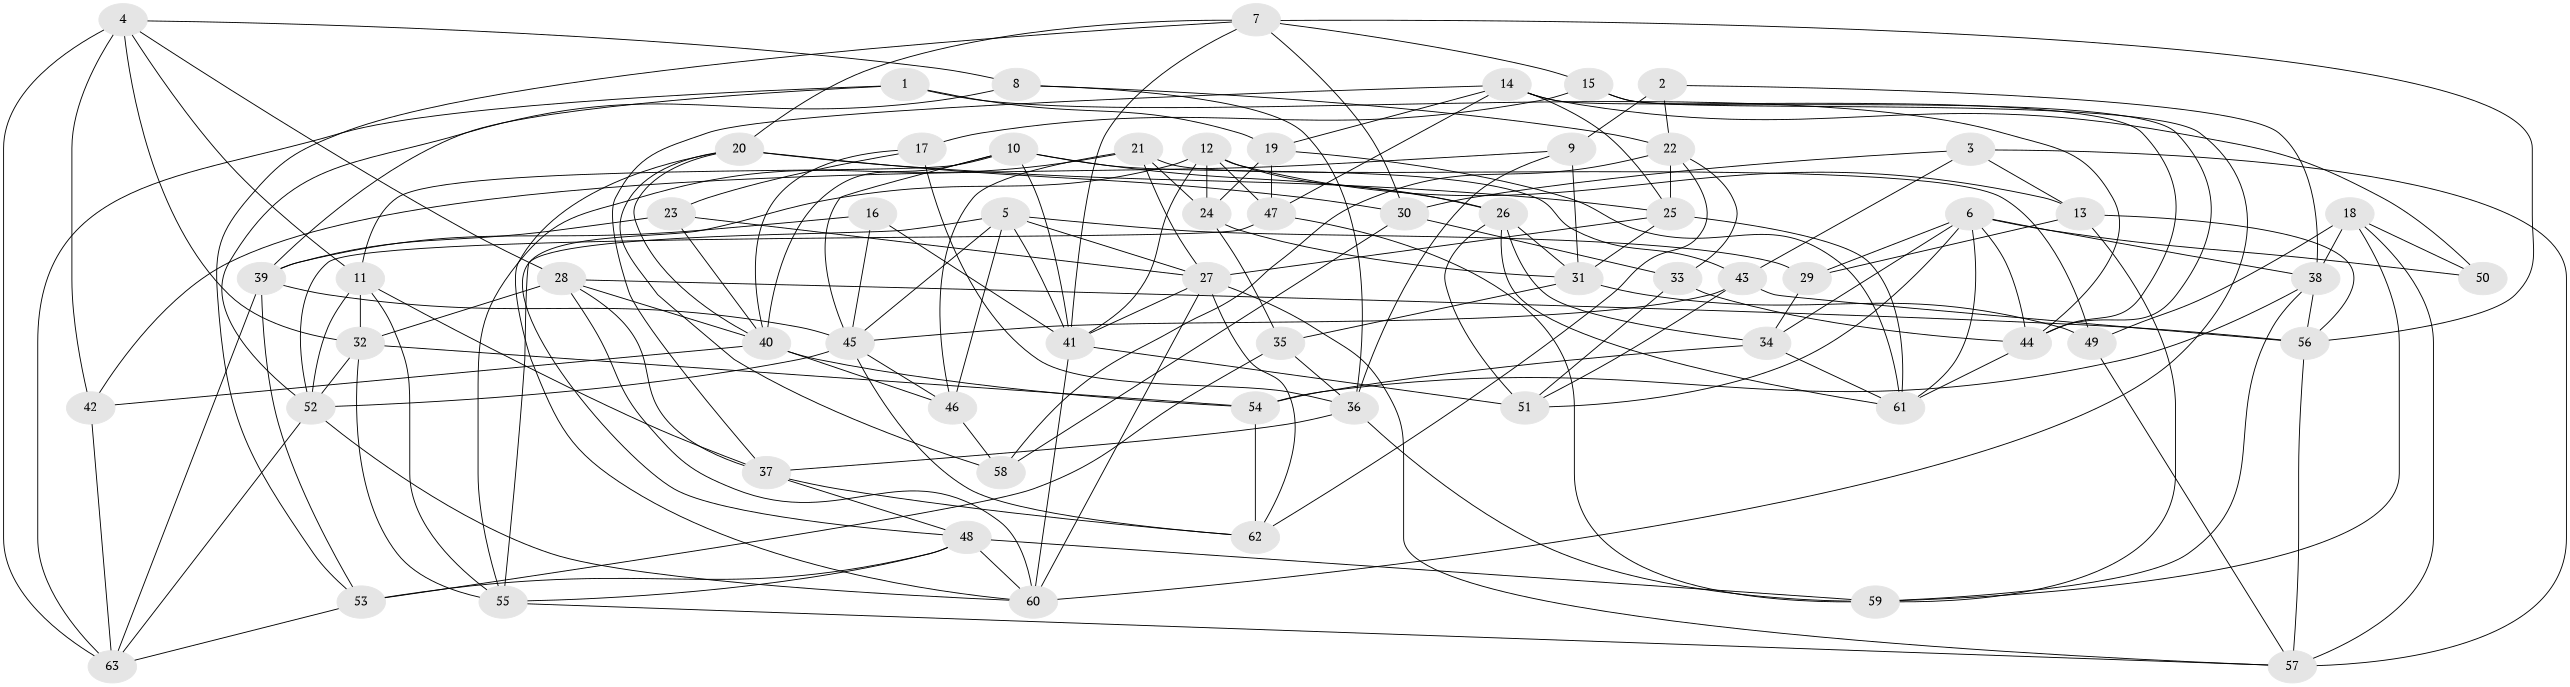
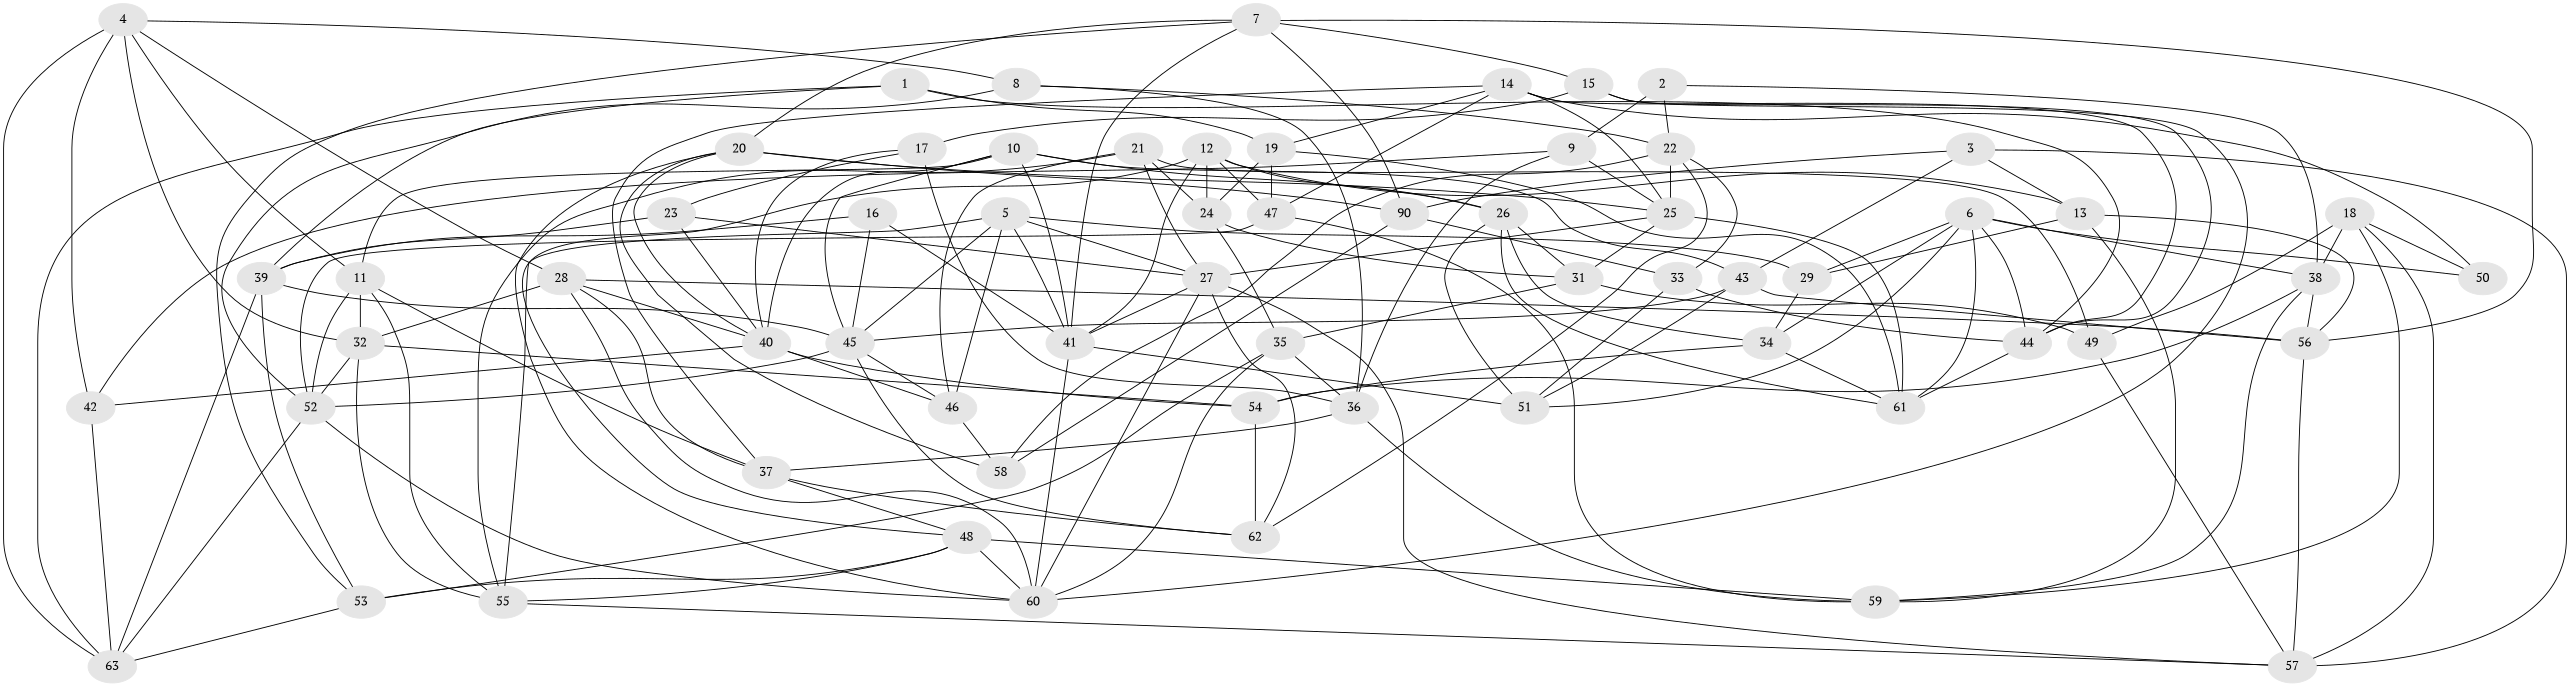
(1405, 214) -> (1405, 214)
(1575, 214) -> (1636, 191)
none -> (1175, 490)
